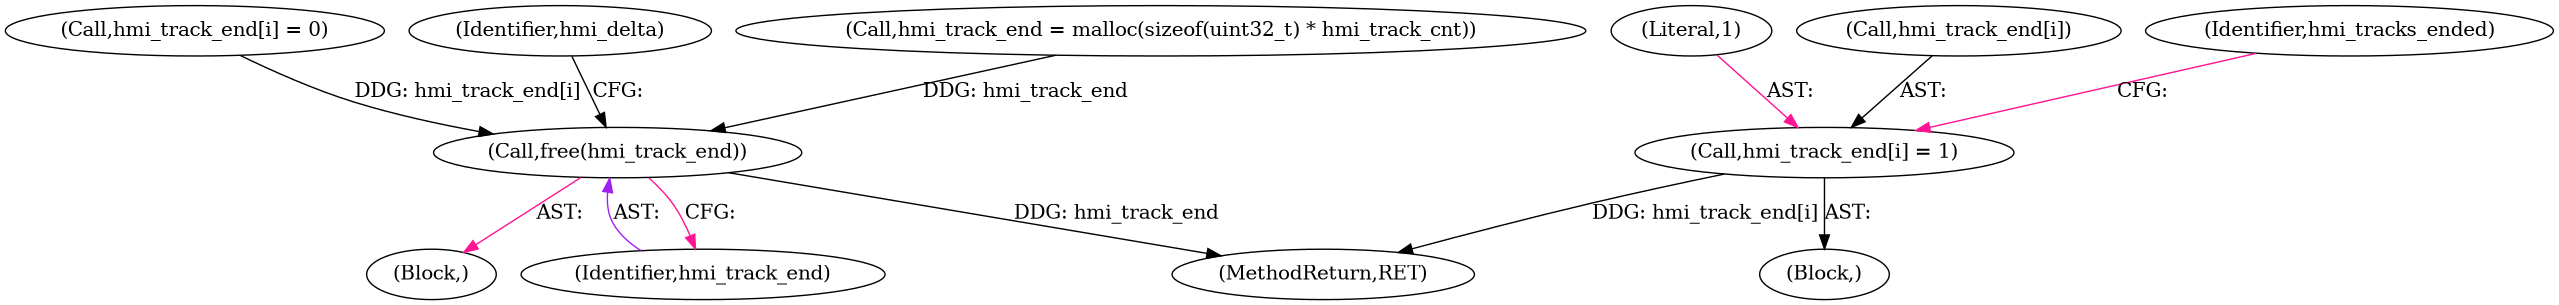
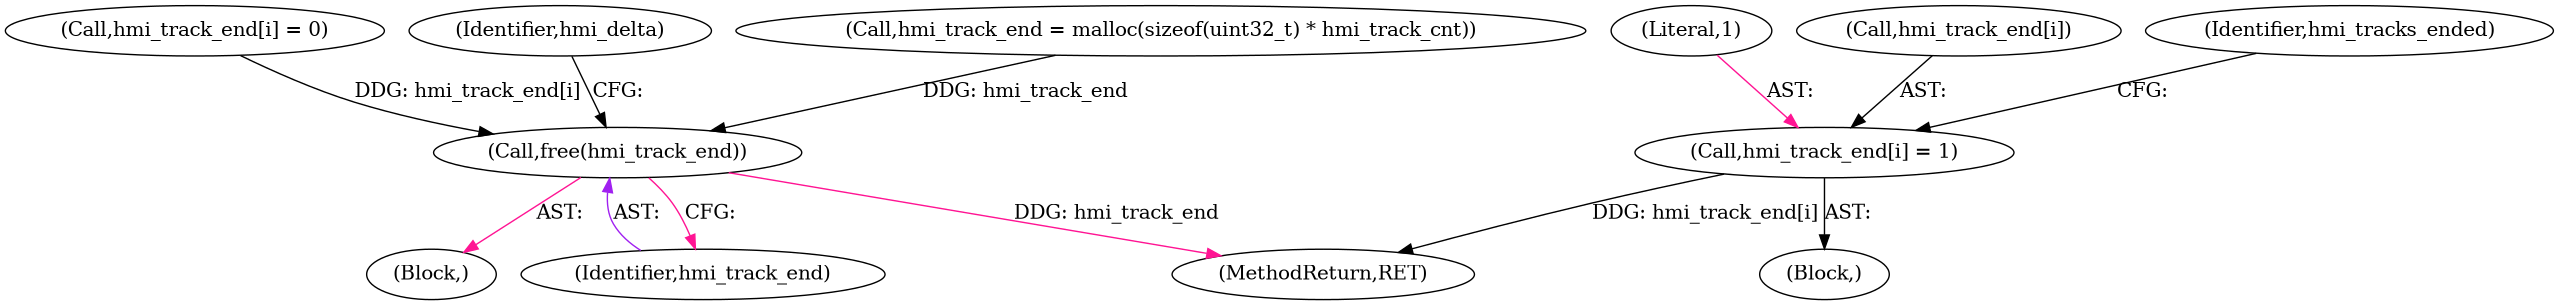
(2093, 90) -> (2093, 90)
(968, 213) -> (968, 213)
